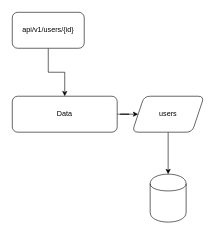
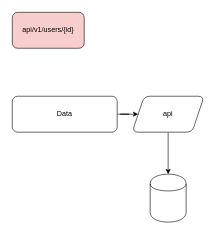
(48, 30) -> (48, 30)
(48, 71) -> none
(168, 114) -> (168, 114)
